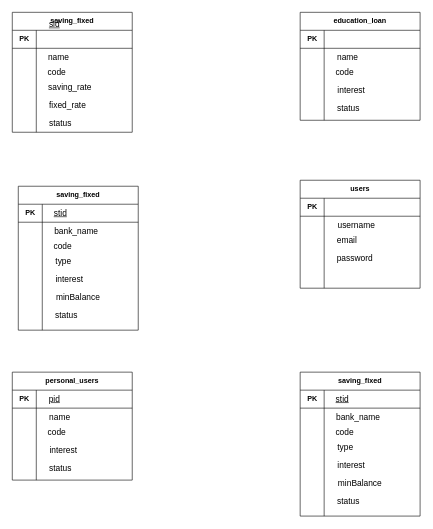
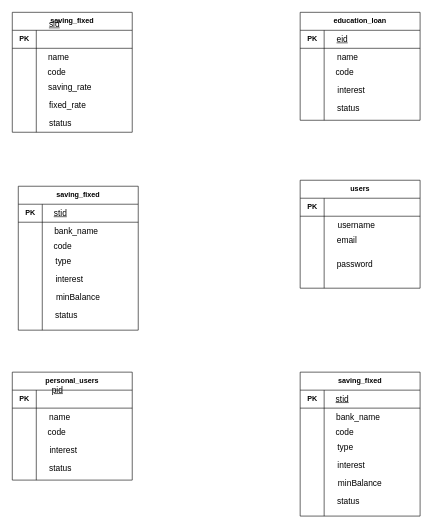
none -> (342, 39)
(351, 258) -> (351, 264)
(54, 399) -> (57, 390)
